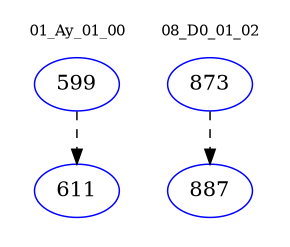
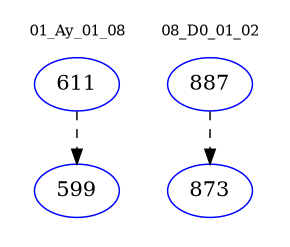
(78, 32) -> (78, 32)
(77, 130) -> (77, 130)
(210, 130) -> (210, 130)
